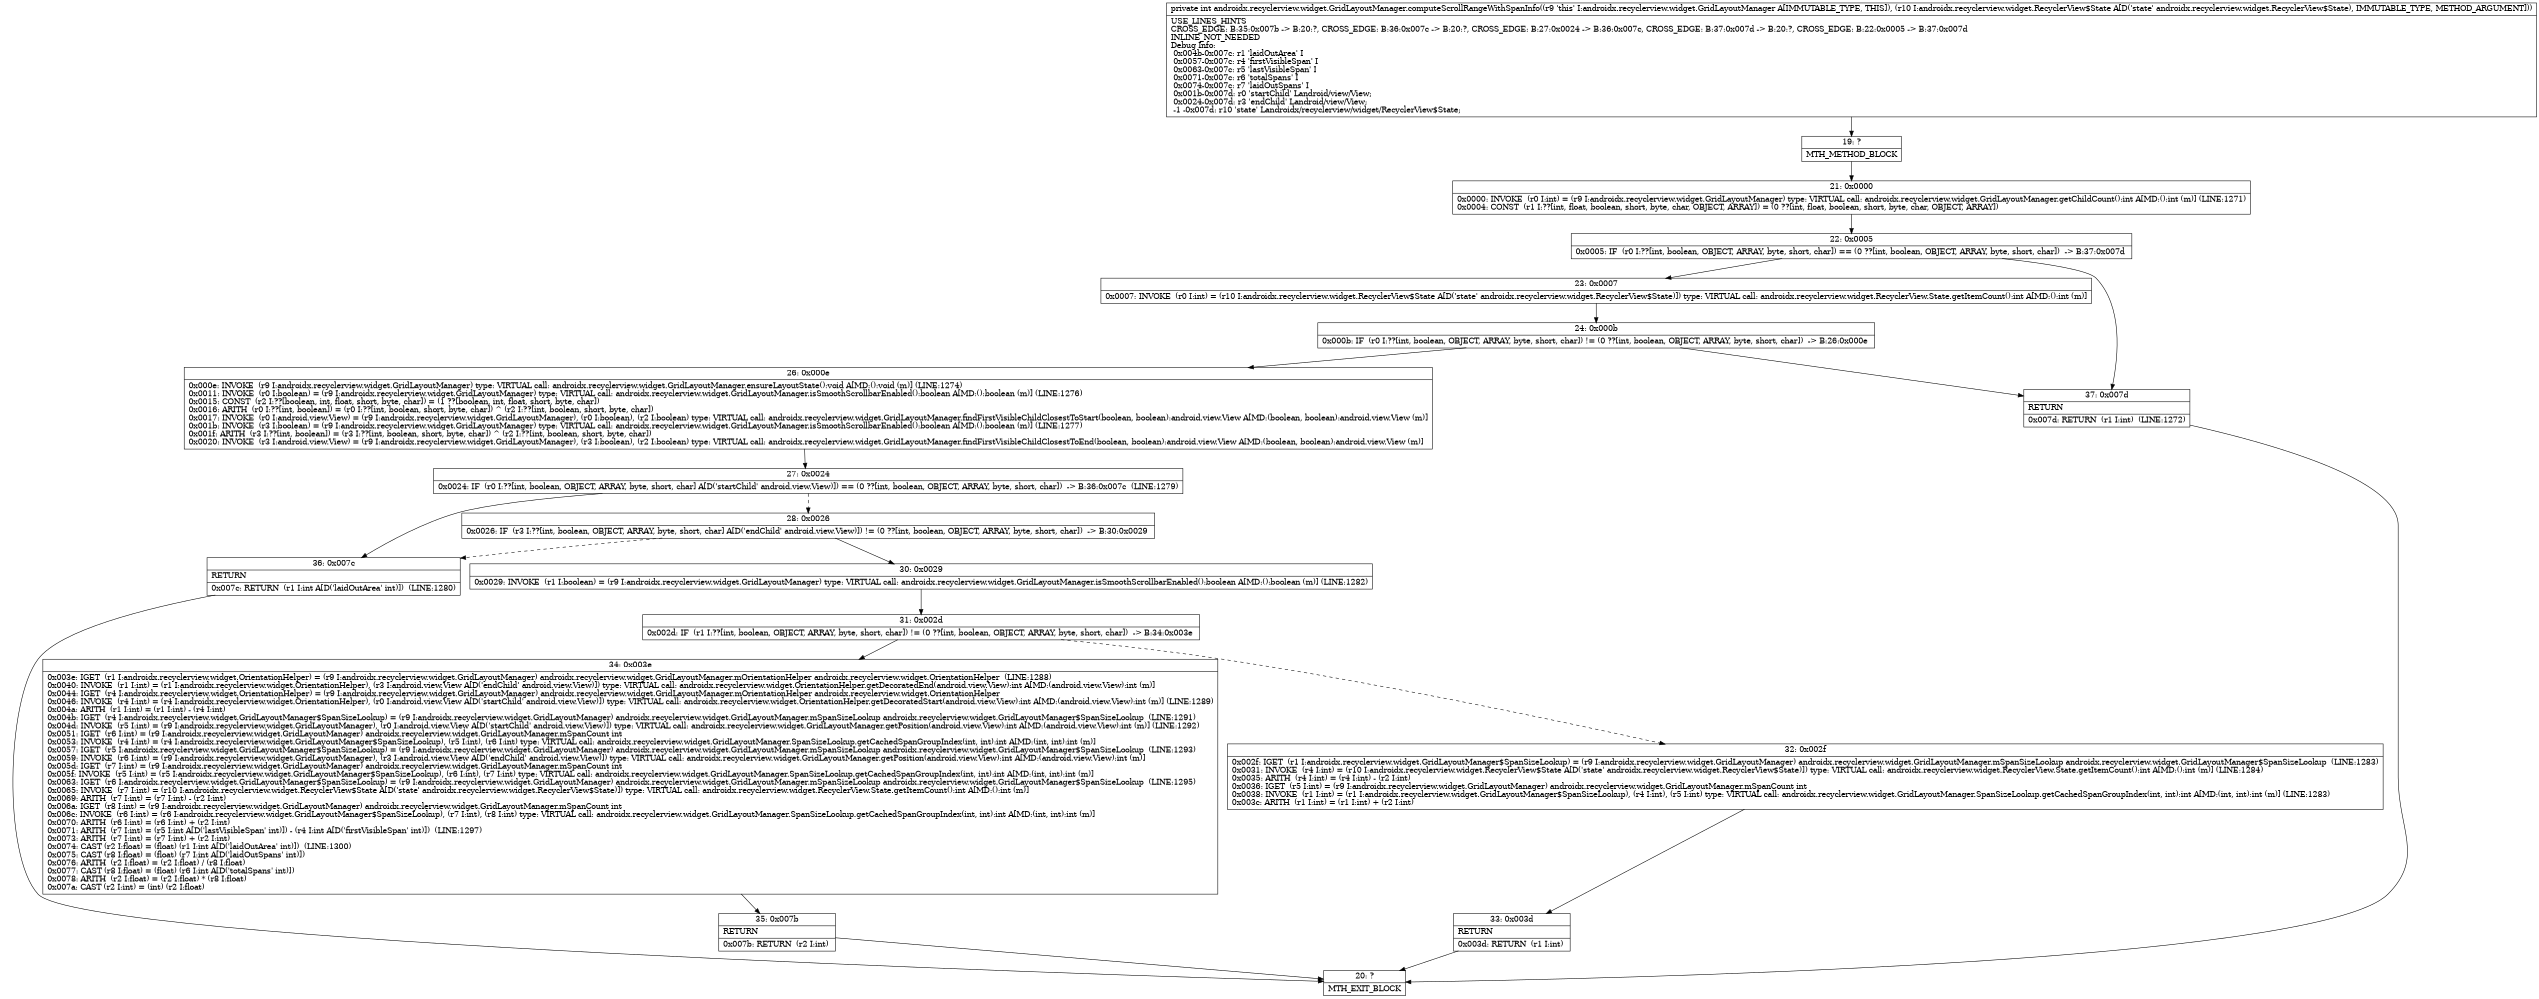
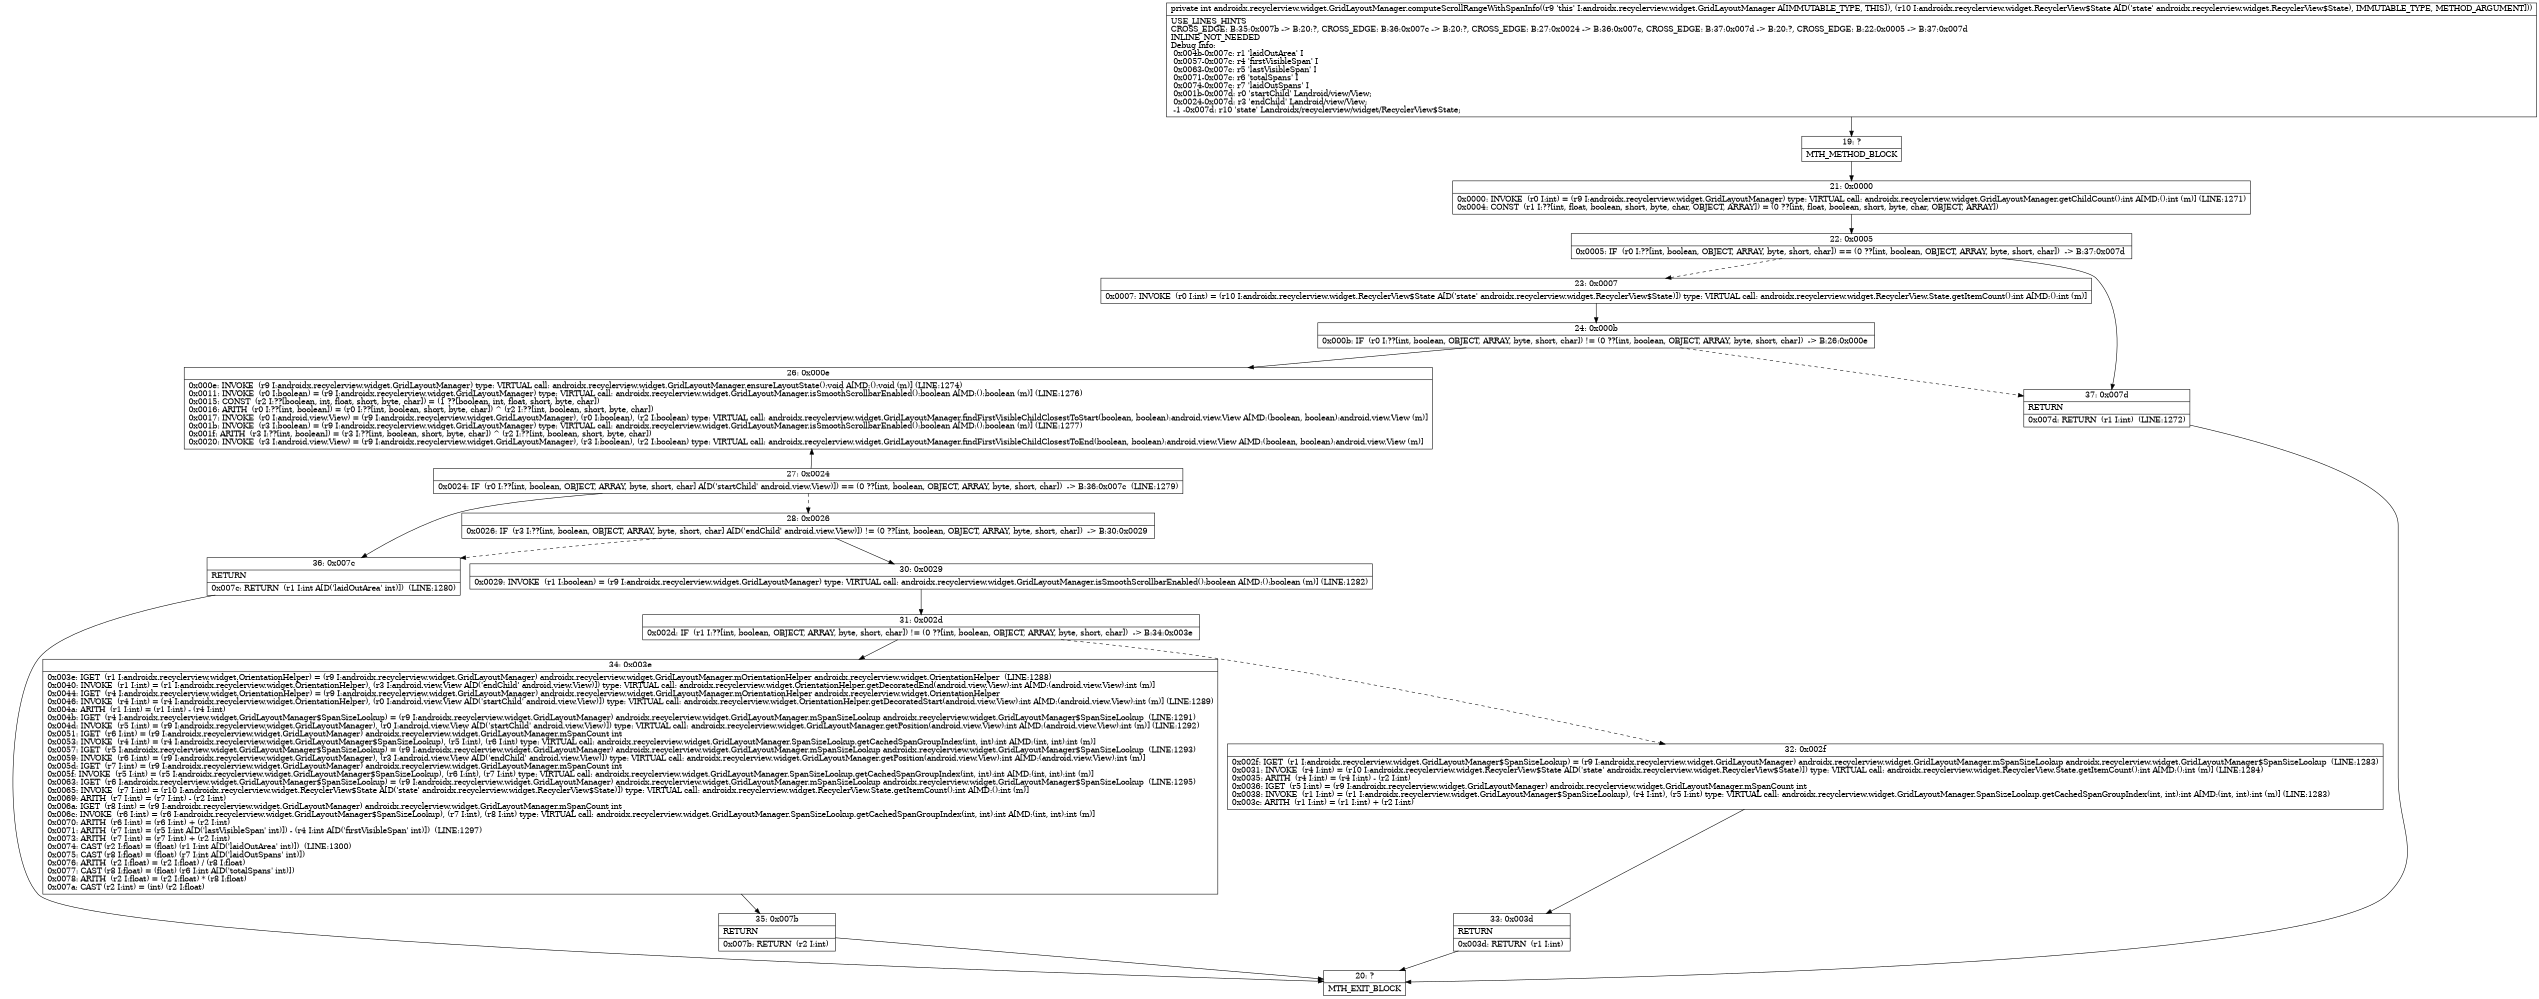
(1727, 268) -> (1727, 268)
(1849, 372) -> (1849, 372)
(805, 456) -> (811, 461)
